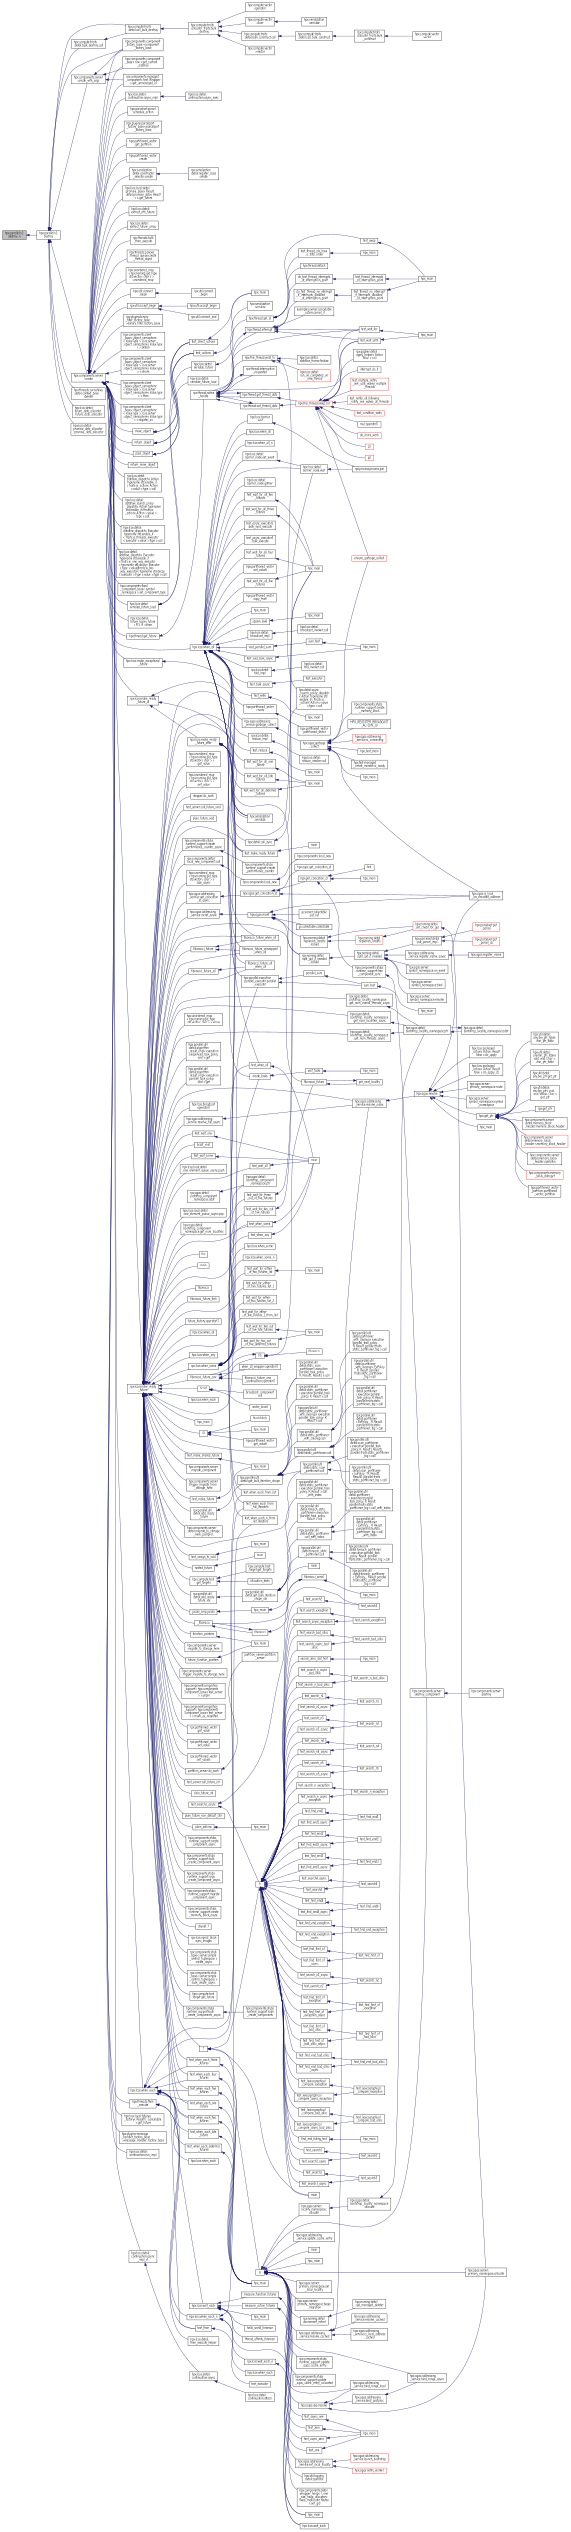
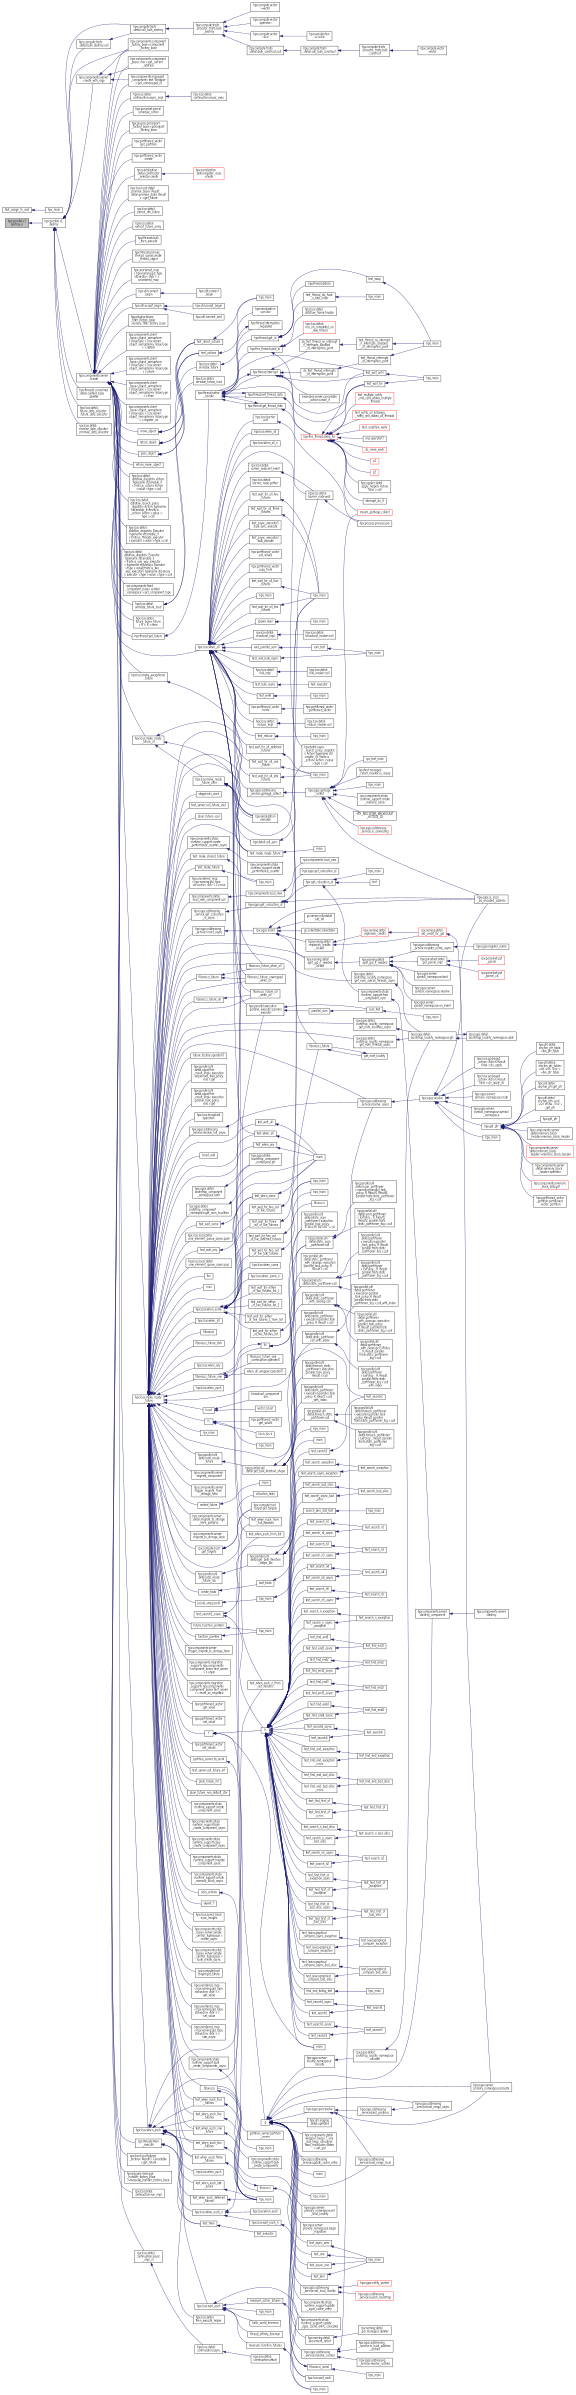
(203, 174) -> (209, 174)
(233, 888) -> none
(166, 1521) -> (178, 1549)
